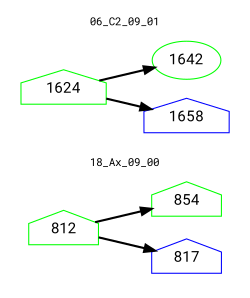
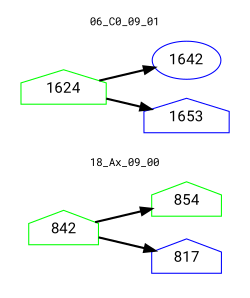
(125, 23) -> (125, 23)
(187, 60) -> (187, 60)
(187, 117) -> (187, 117)
(64, 229) -> (64, 229)
